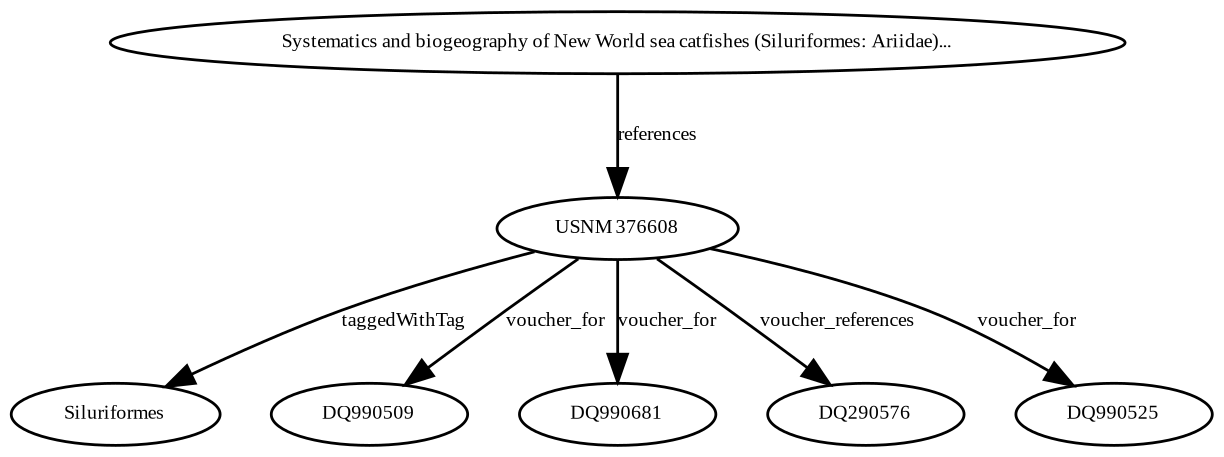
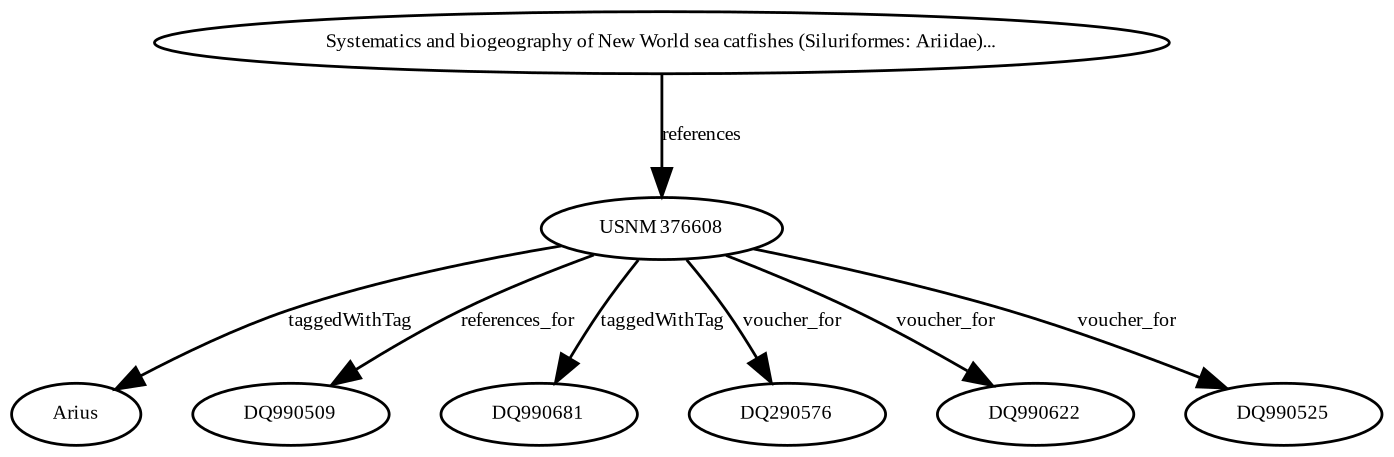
(556, 321) -> (518, 321)
(668, 321) -> (663, 321)
(838, 321) -> (793, 321)
(116, 414) -> (76, 414)
none -> (1036, 414)
